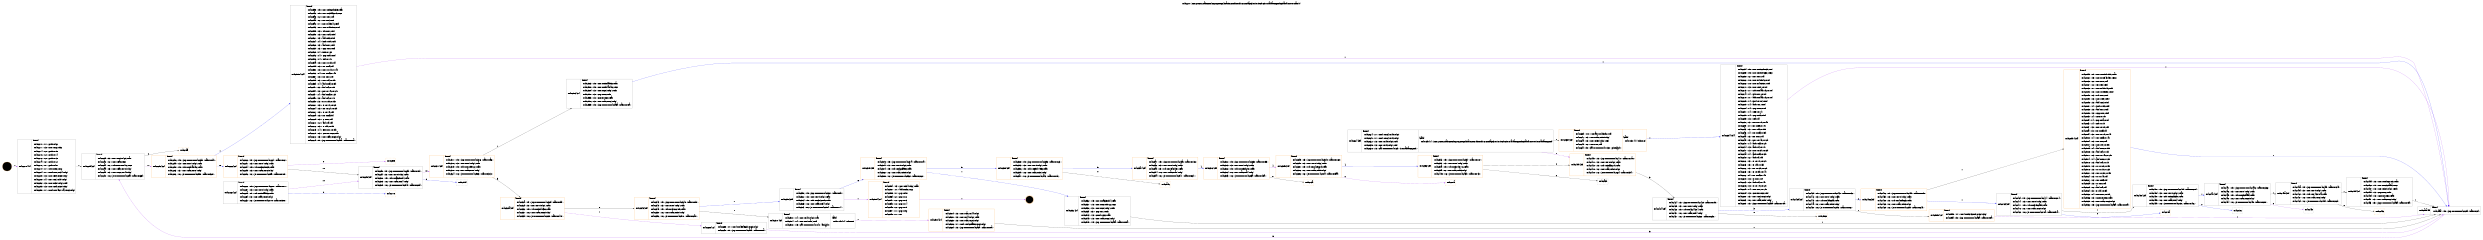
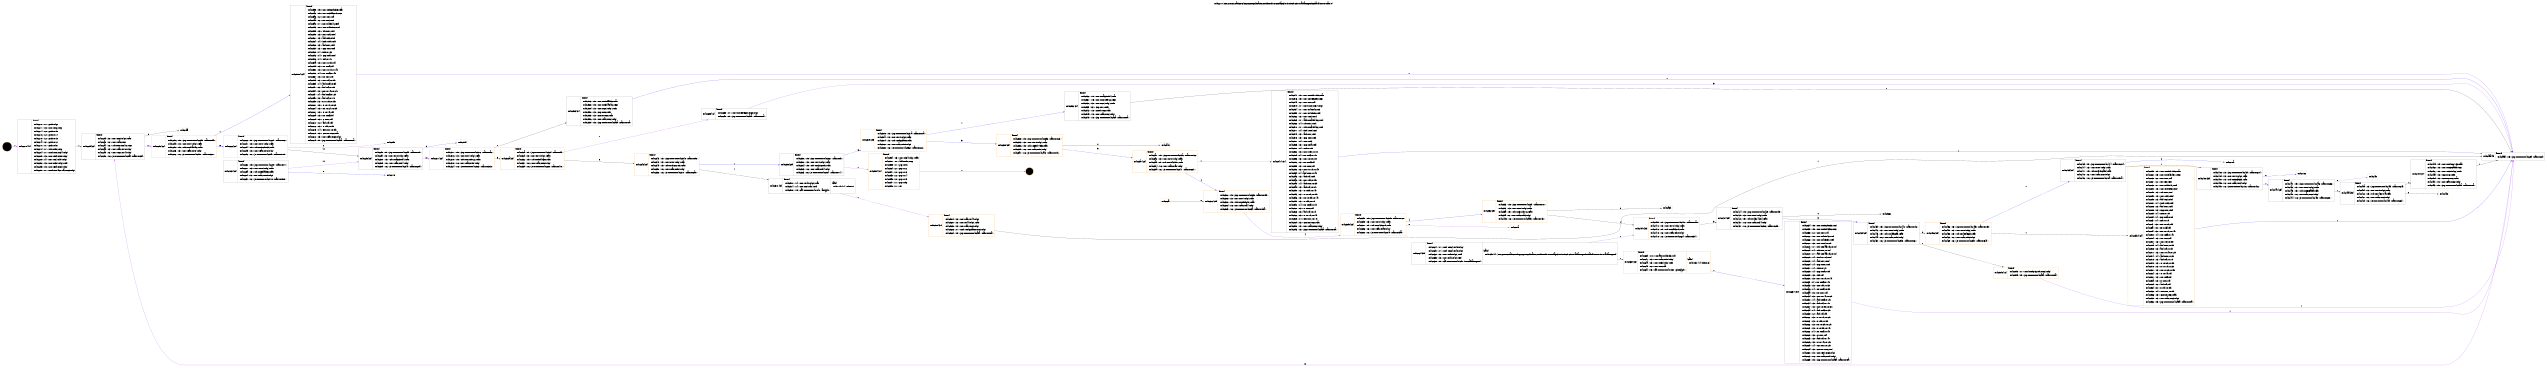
none -> (1305, 162)
(1286, 180) -> (1186, 201)
